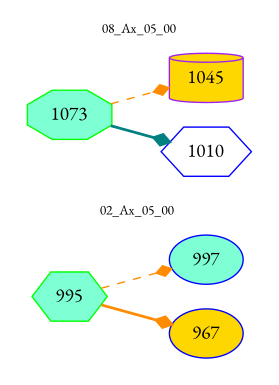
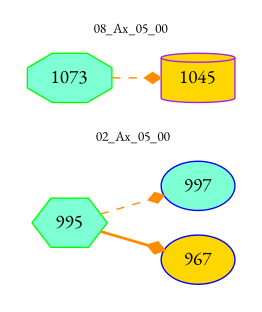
(206, 152) -> none
